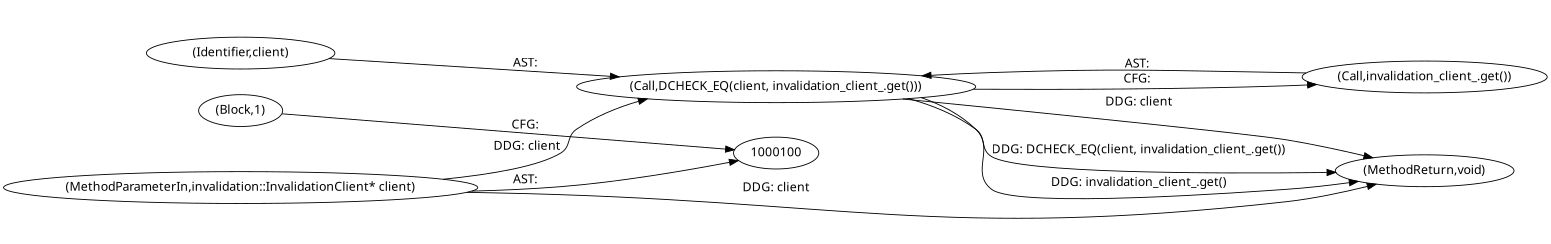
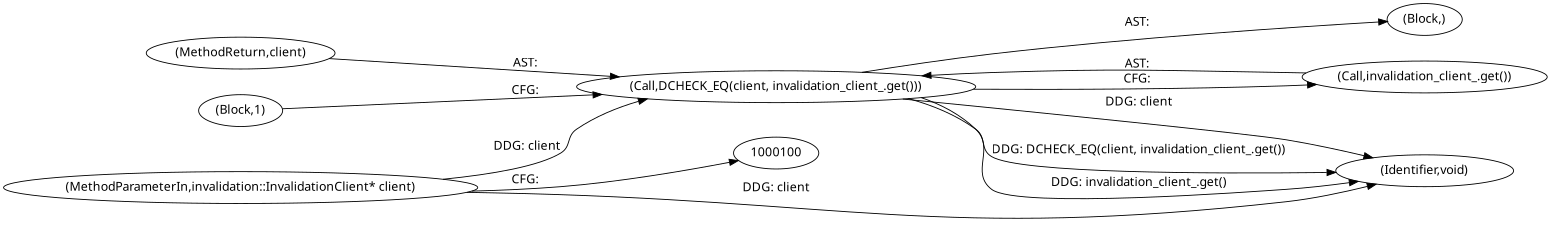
none -> (1425, 19)
(241, 53) -> (241, 53)
(504, 131) -> (438, 102)
(1425, 171) -> (1425, 171)
(527, 180) -> (527, 180)
